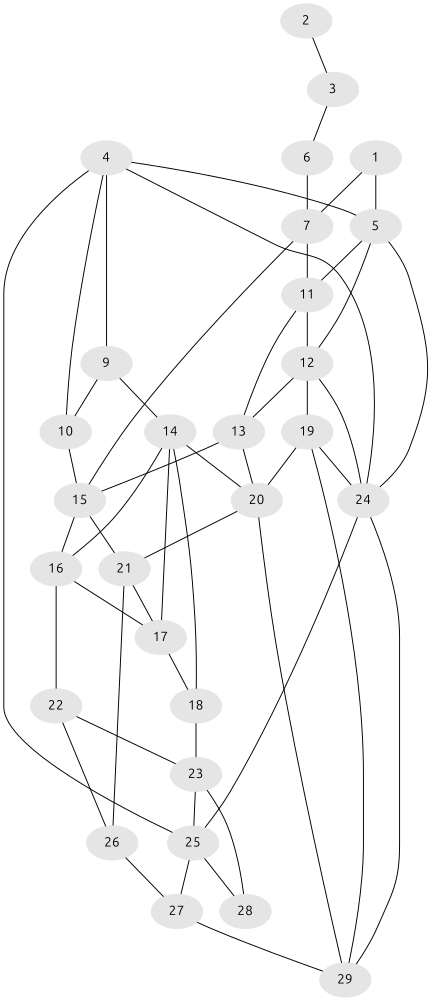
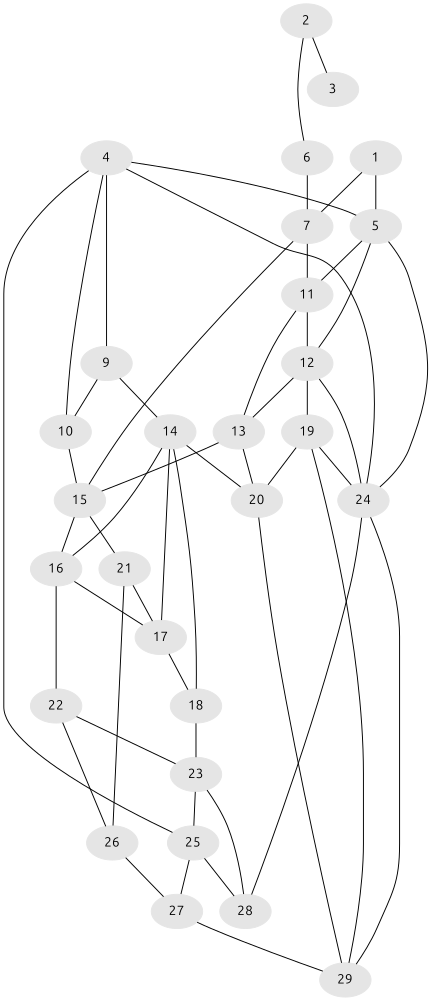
(320, 124) -> (298, 89)
(193, 533) -> none
(290, 677) -> (316, 709)
